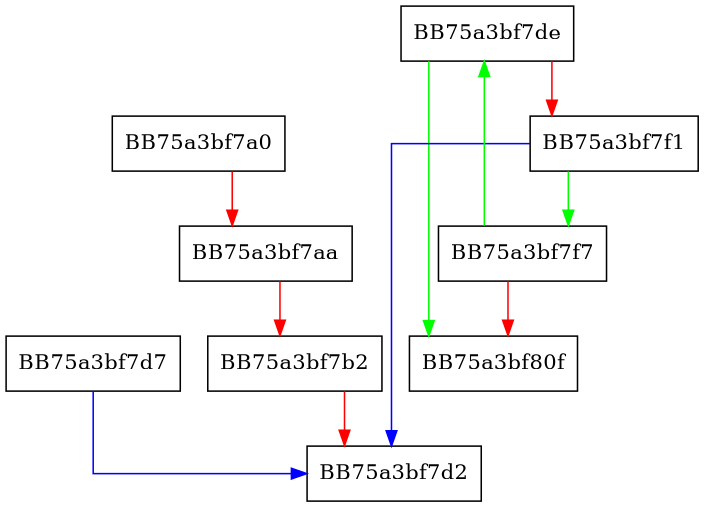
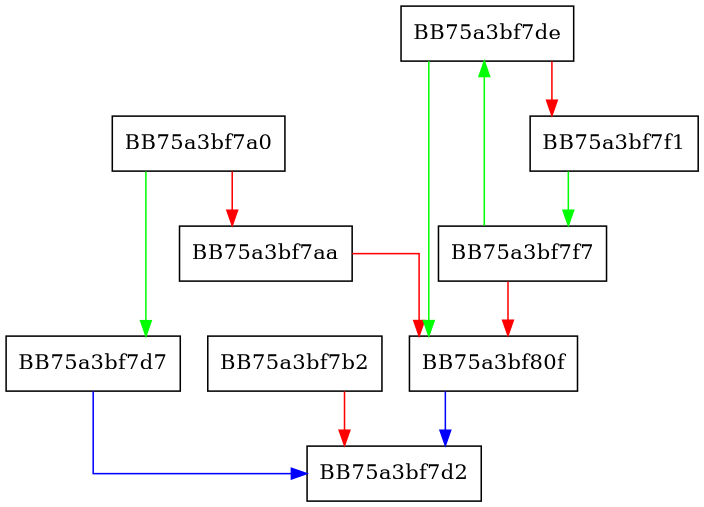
(391, 218) -> (445, 411)
none -> (146, 246)
(280, 301) -> (419, 254)
